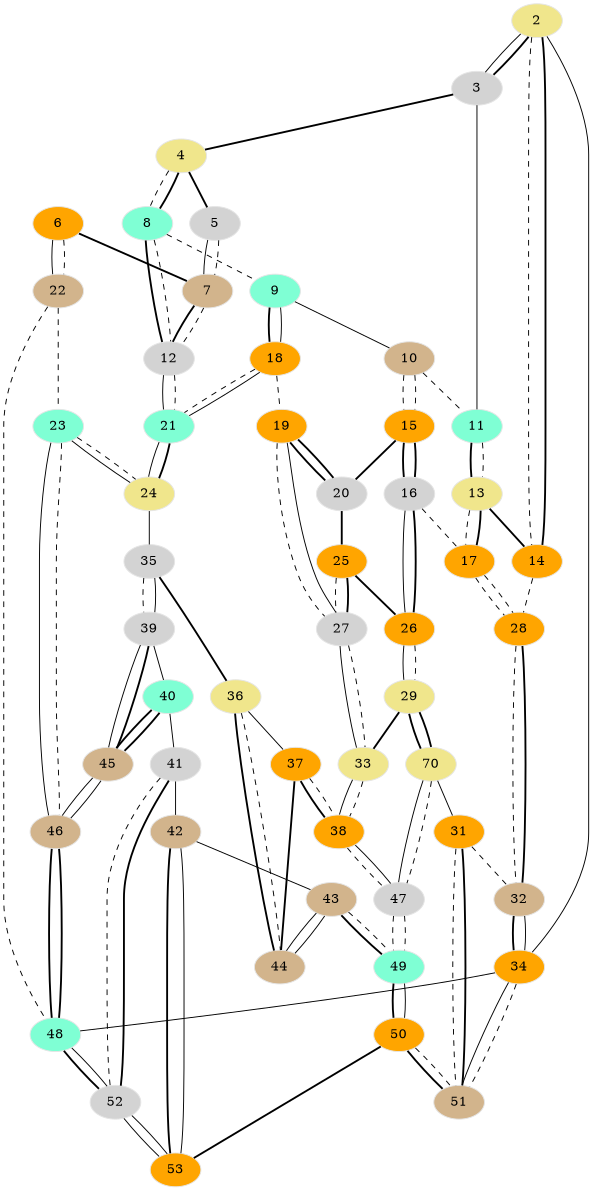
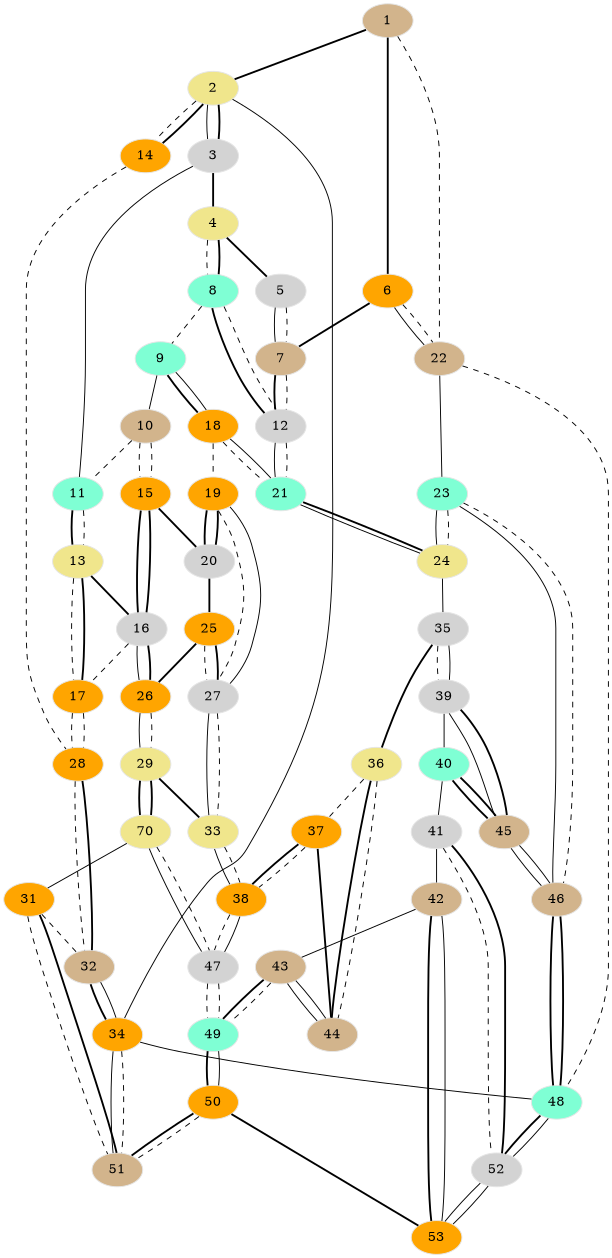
none -> (388, 21)
(58, 359) -> (441, 426)
(507, 528) -> (110, 595)
(266, 730) -> (346, 798)
